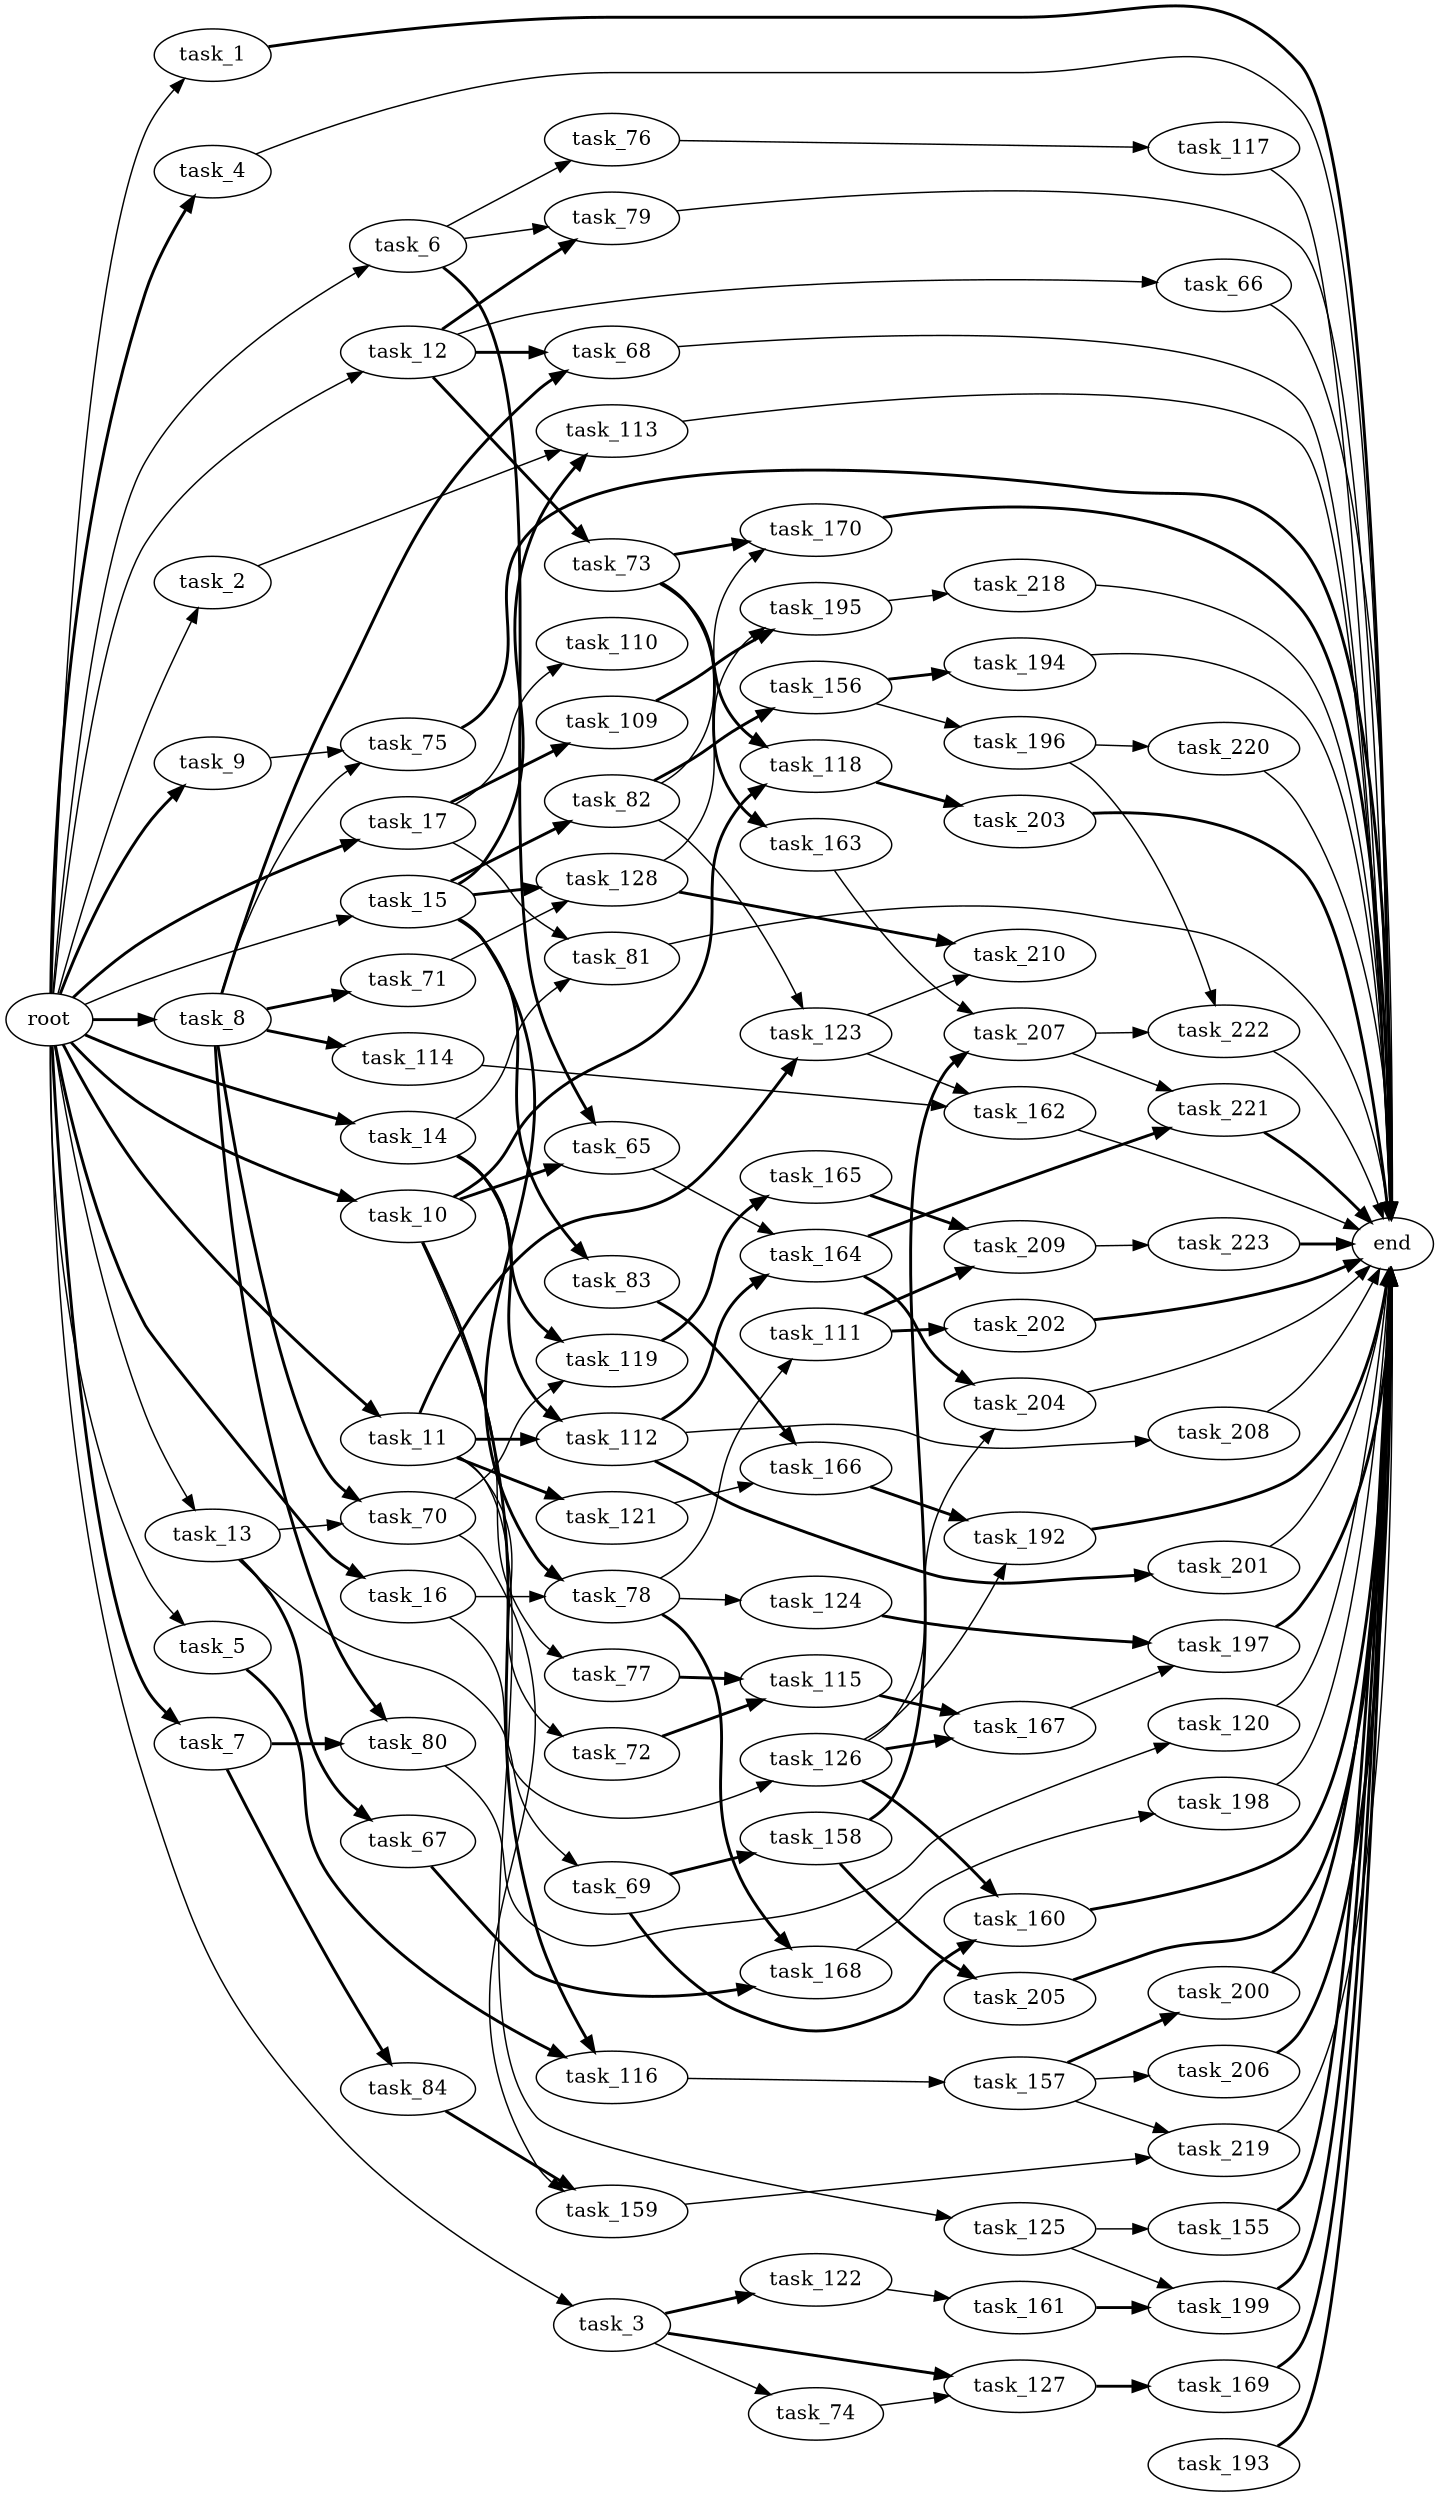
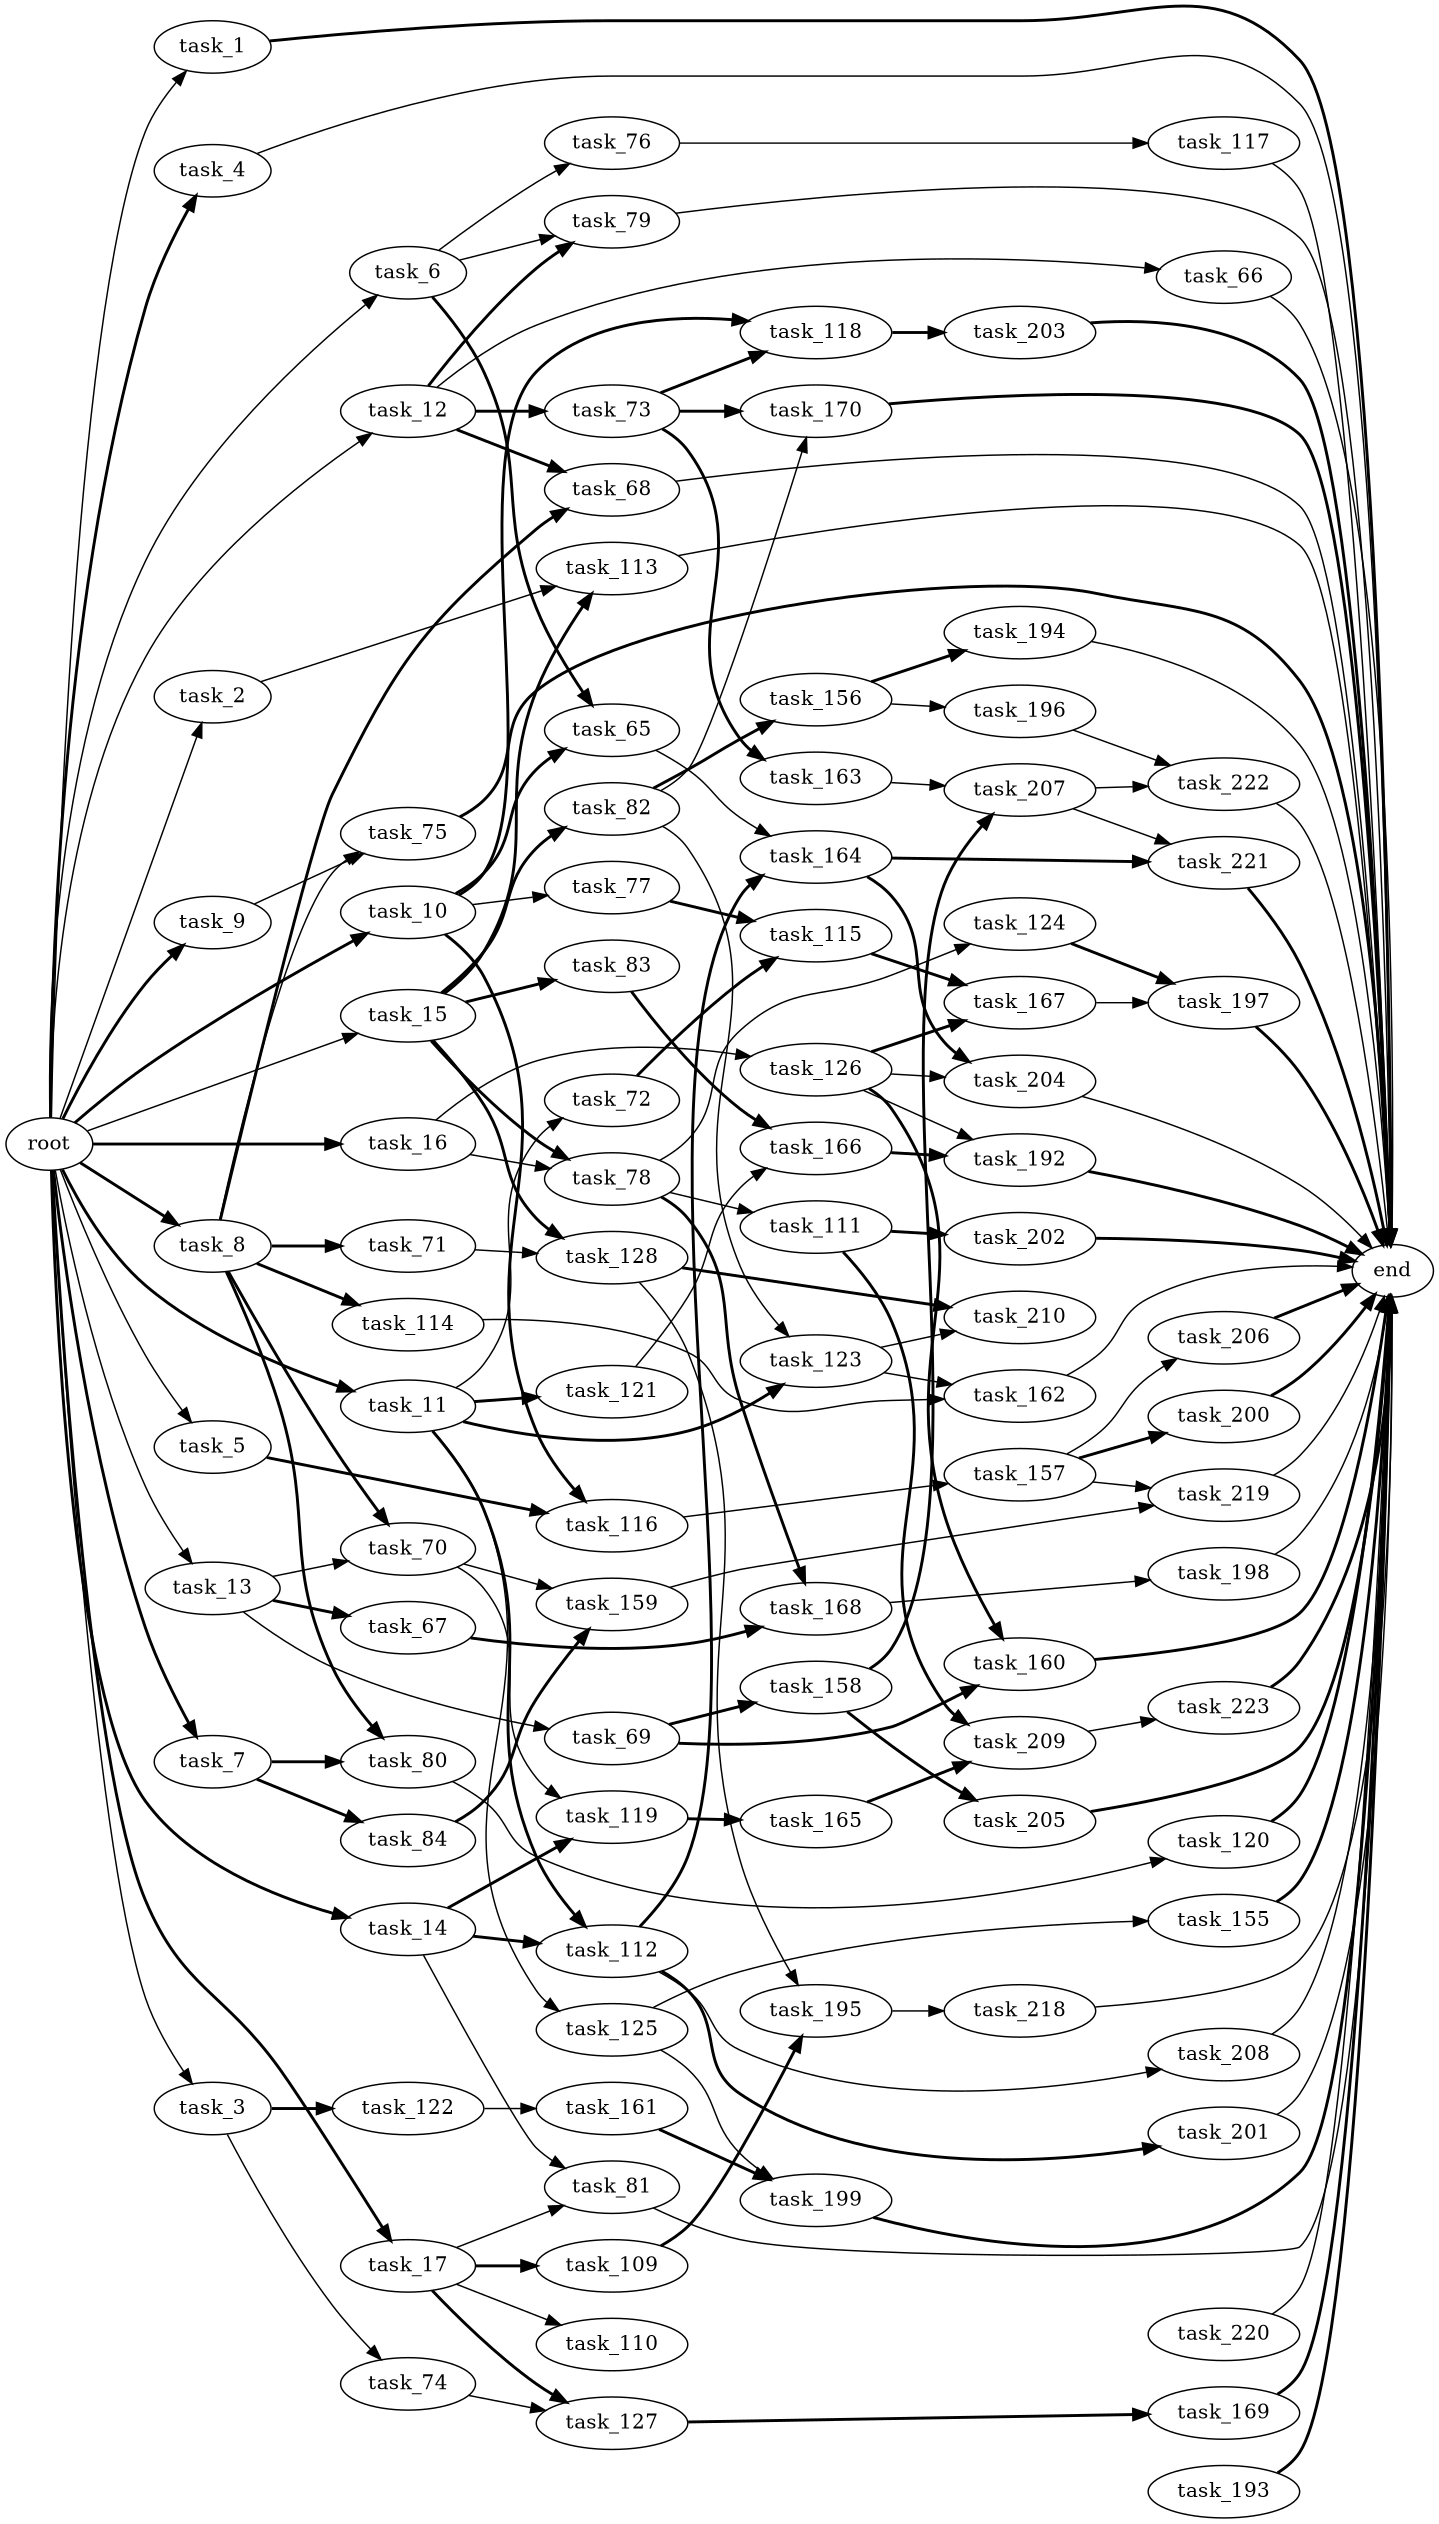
(1114, 745) -> none
(1347, 1548) -> (1333, 1707)
(802, 2353) -> (490, 2346)
